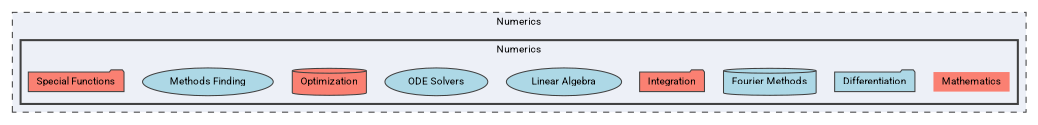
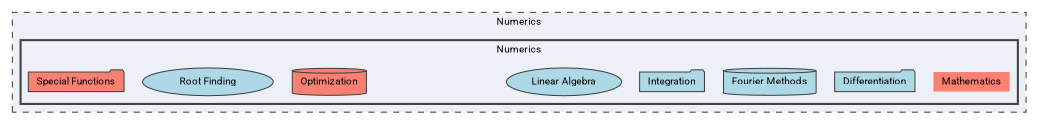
(208, 82) -> (208, 82)
(436, 82) -> none
(672, 82) -> (672, 82)
